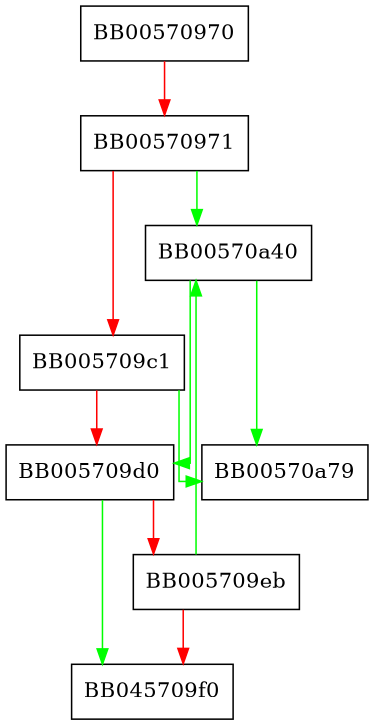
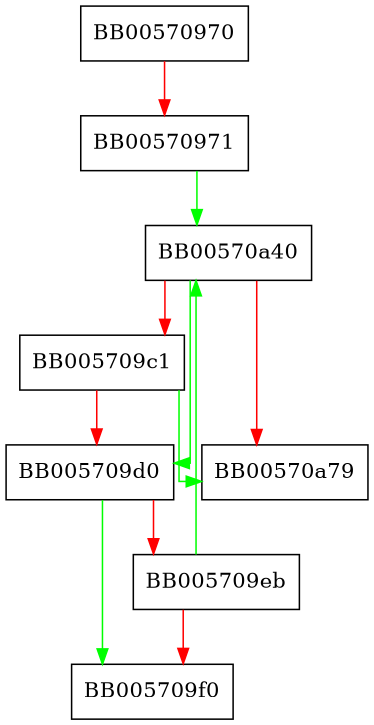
(113, 245) -> (165, 300)
(257, 355) -> (257, 355)
(152, 692) -> (152, 692)
